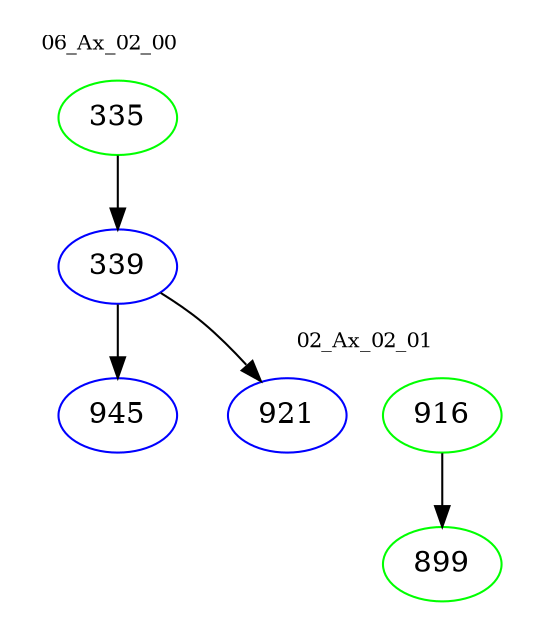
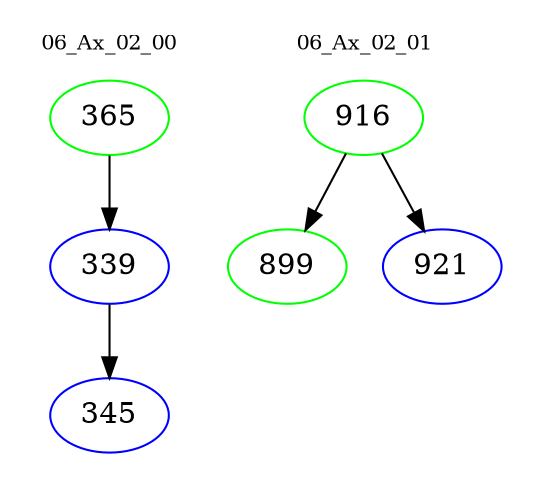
(118, 118) -> (110, 118)
(365, 342) -> (365, 44)
(225, 343) -> (398, 183)
(118, 415) -> (110, 415)
